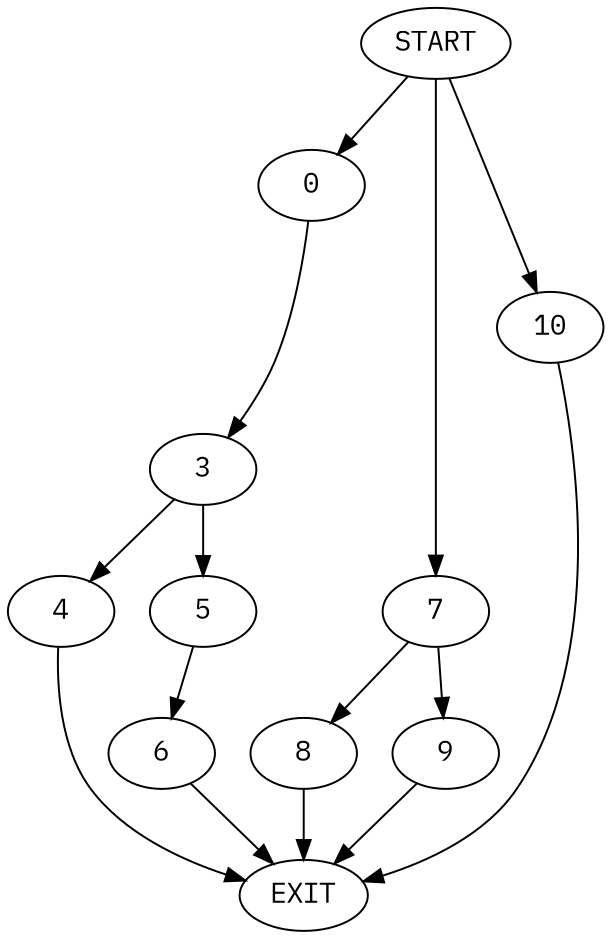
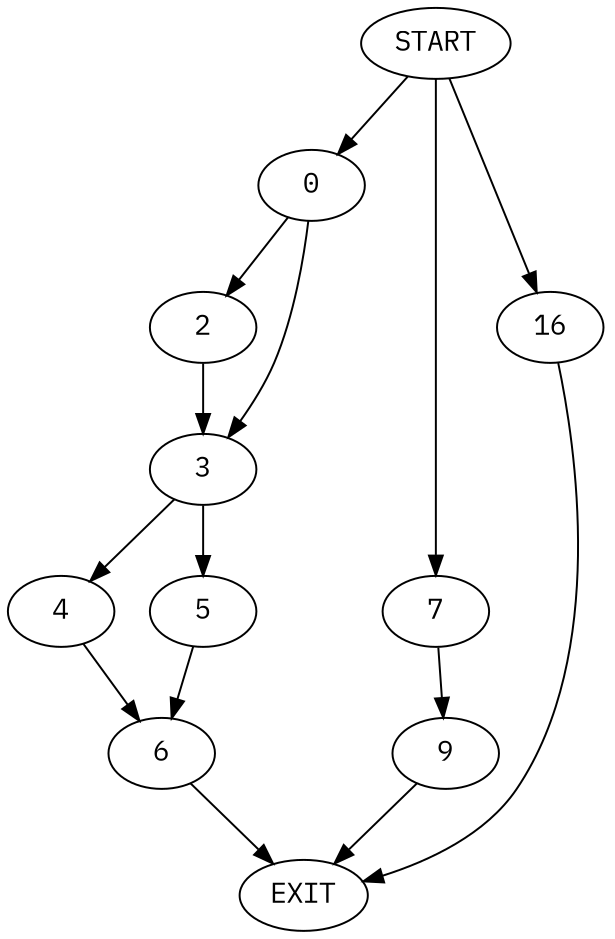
none -> (203, 327)
(550, 327) -> (550, 327)
(304, 753) -> none
(95, 795) -> (106, 674)
